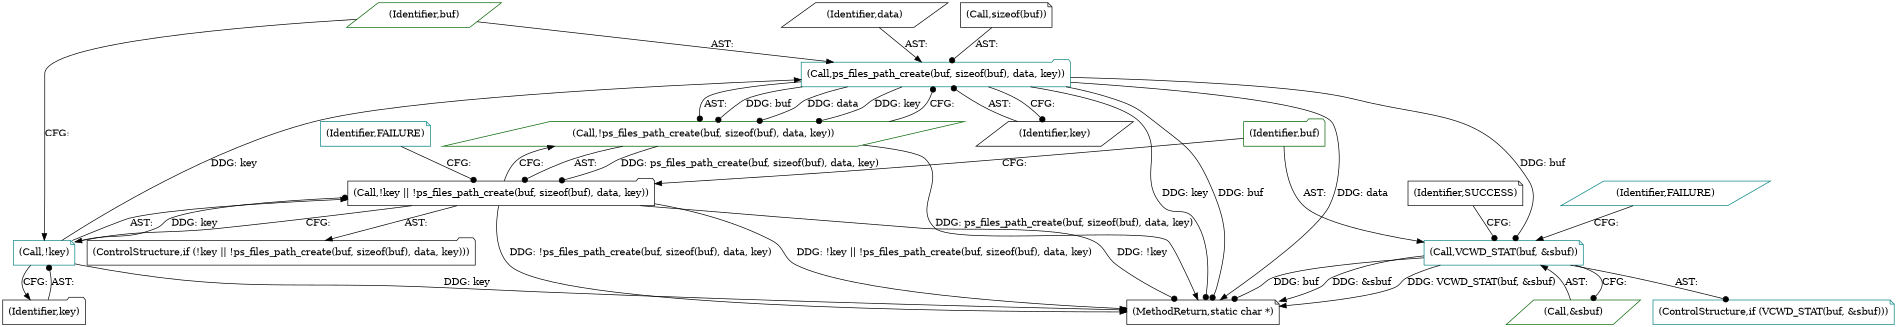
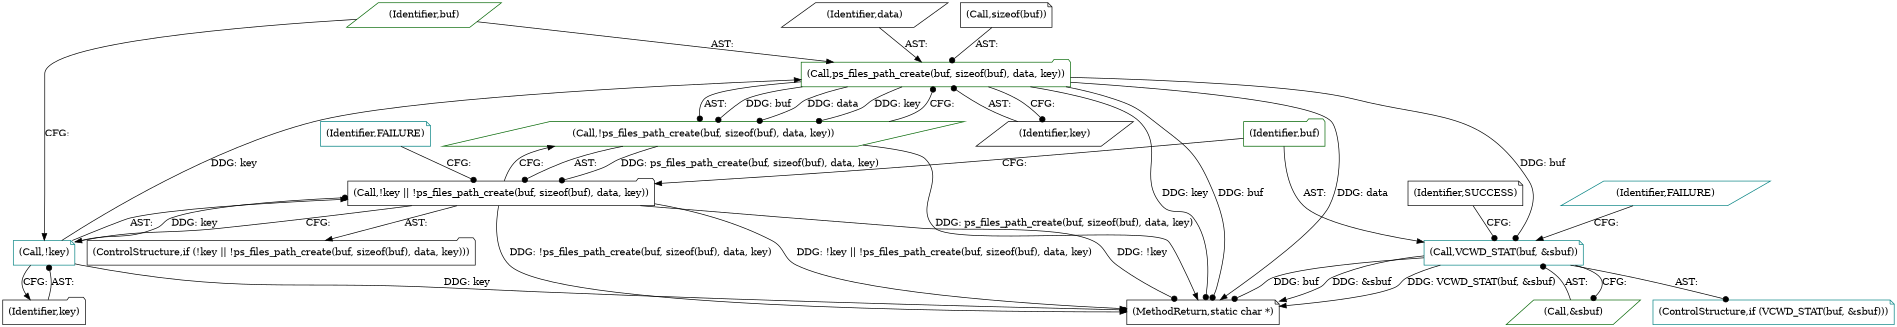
(936, 74) -> (936, 74)
(1562, 282) -> (1562, 281)
